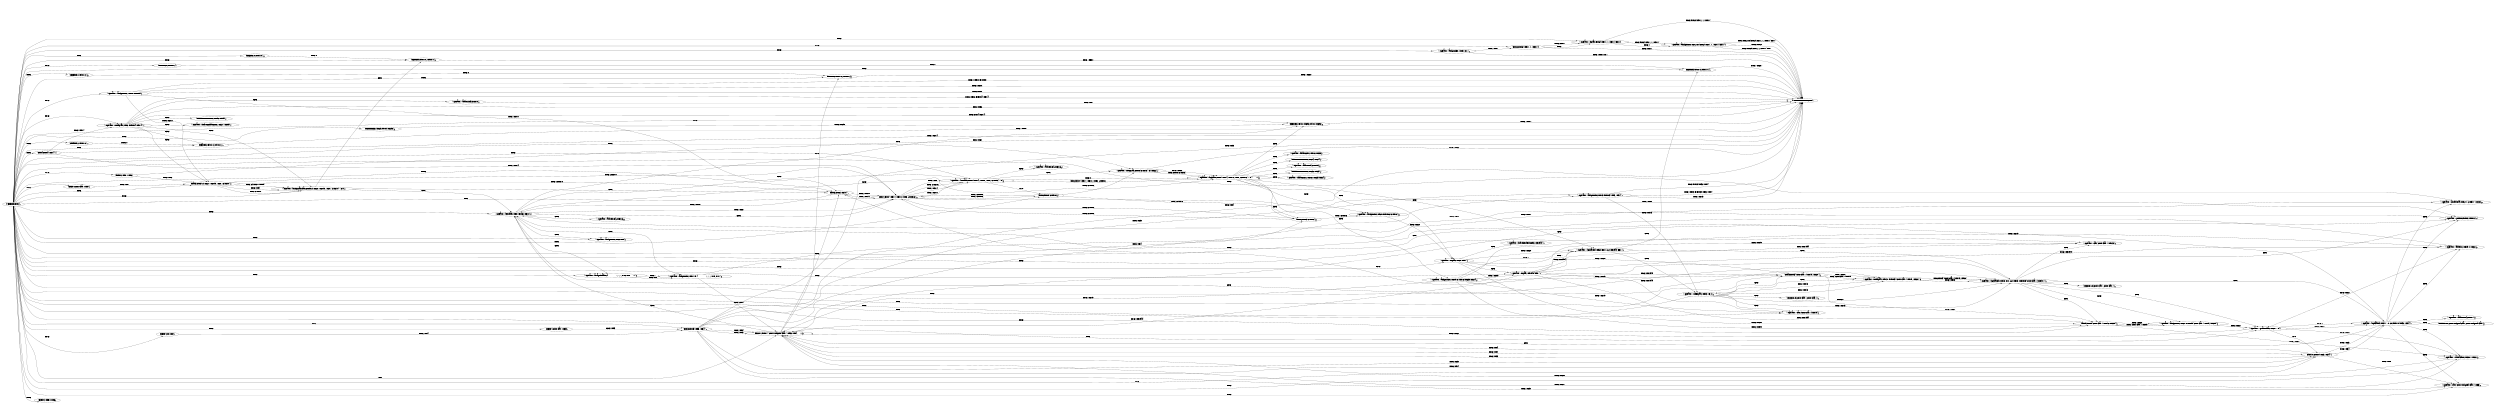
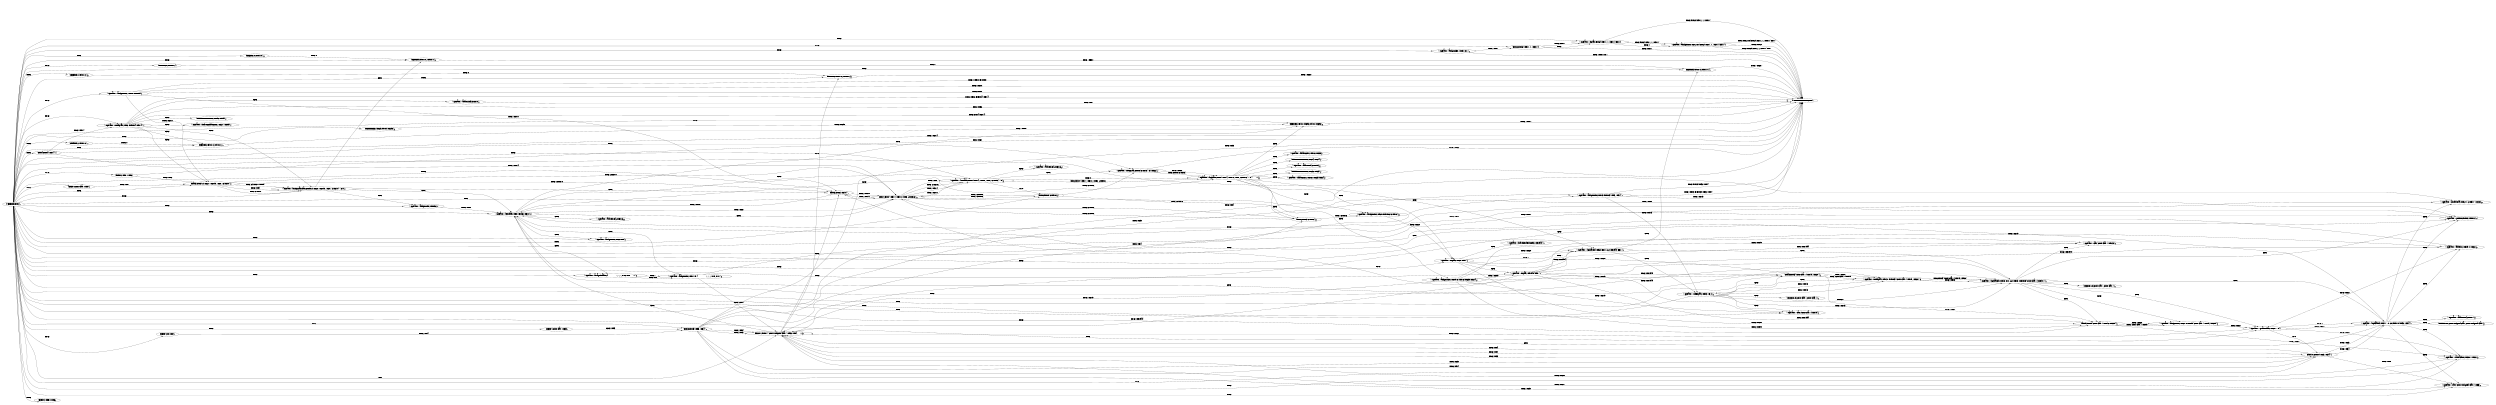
none -> (424, 206)
none -> (1221, 230)
